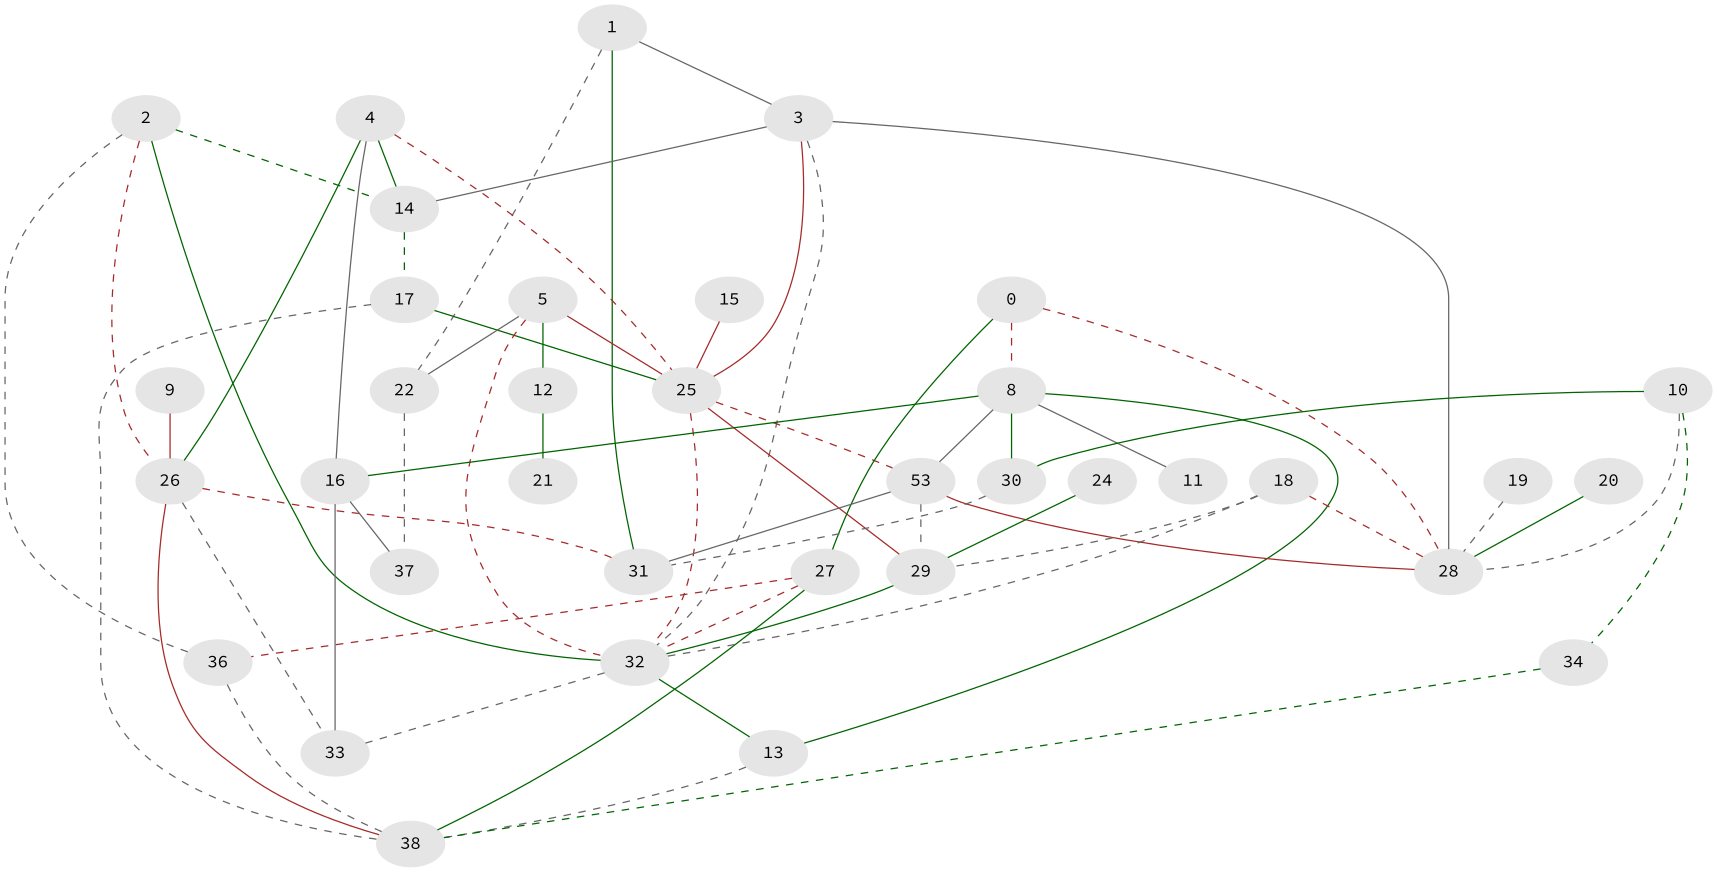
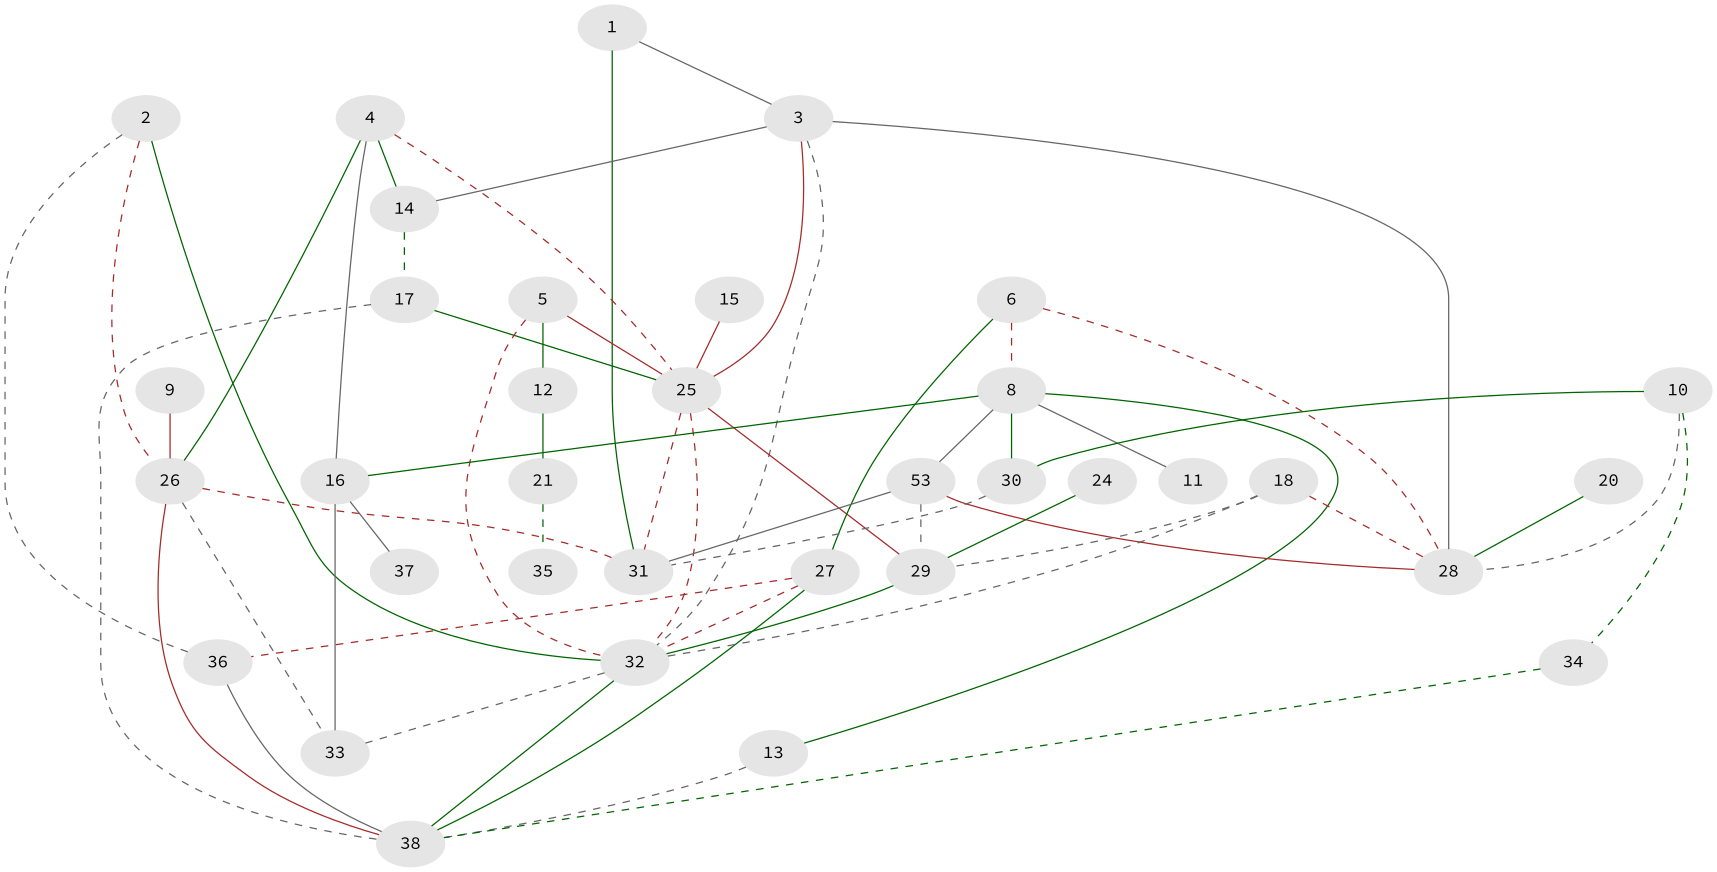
(275, 164) -> none
(1012, 300) -> (1012, 300)
(404, 391) -> none
(805, 434) -> (663, 481)
(1518, 481) -> none
none -> (543, 572)
(704, 708) -> (523, 753)
(289, 775) -> (289, 775)
